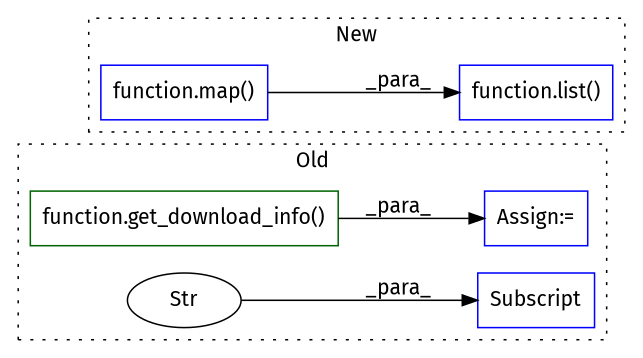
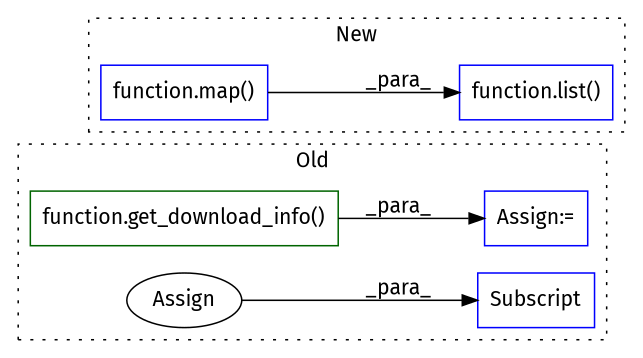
(184, 300) -> (184, 300)
